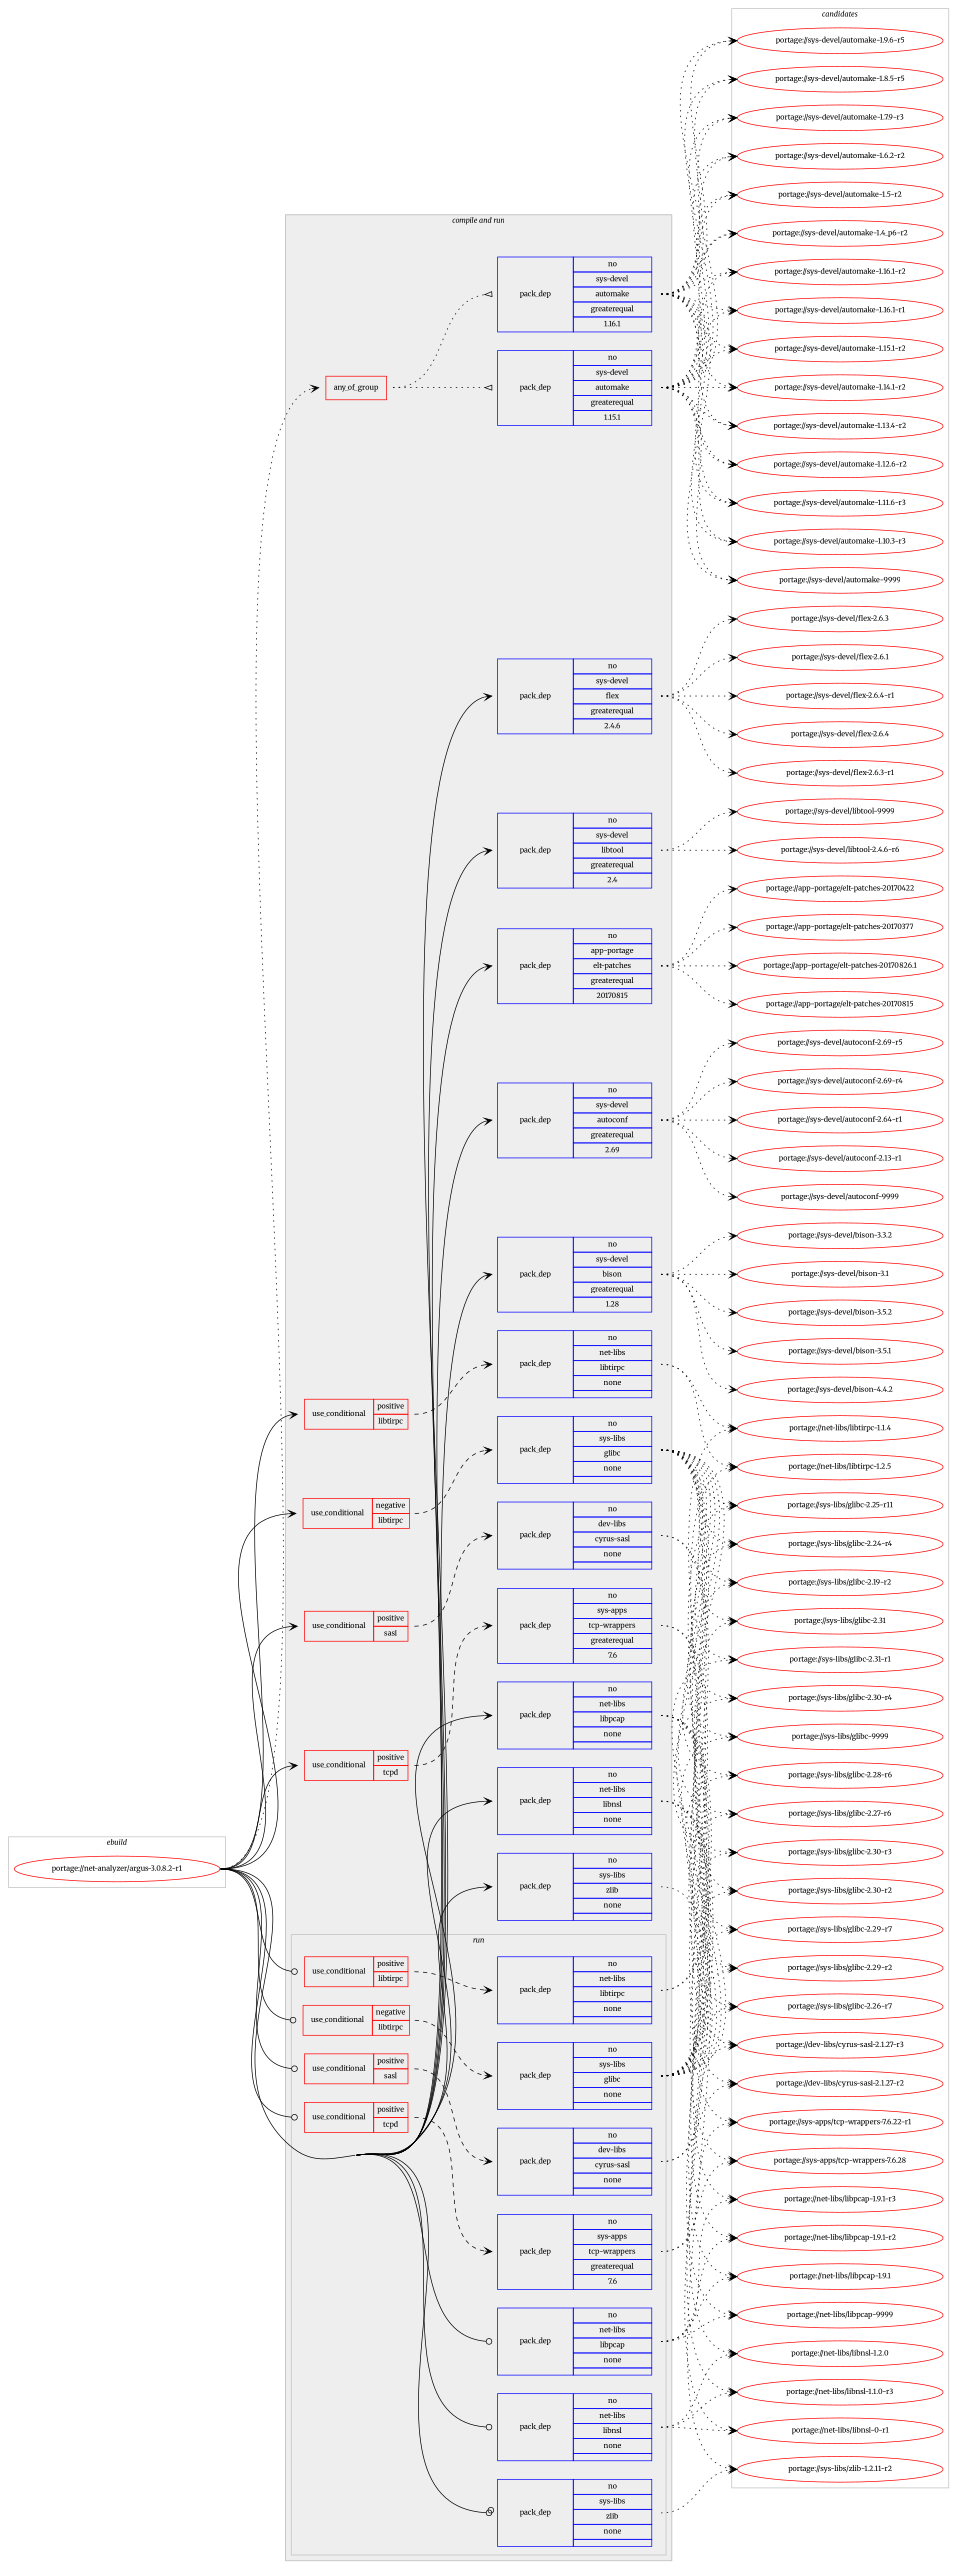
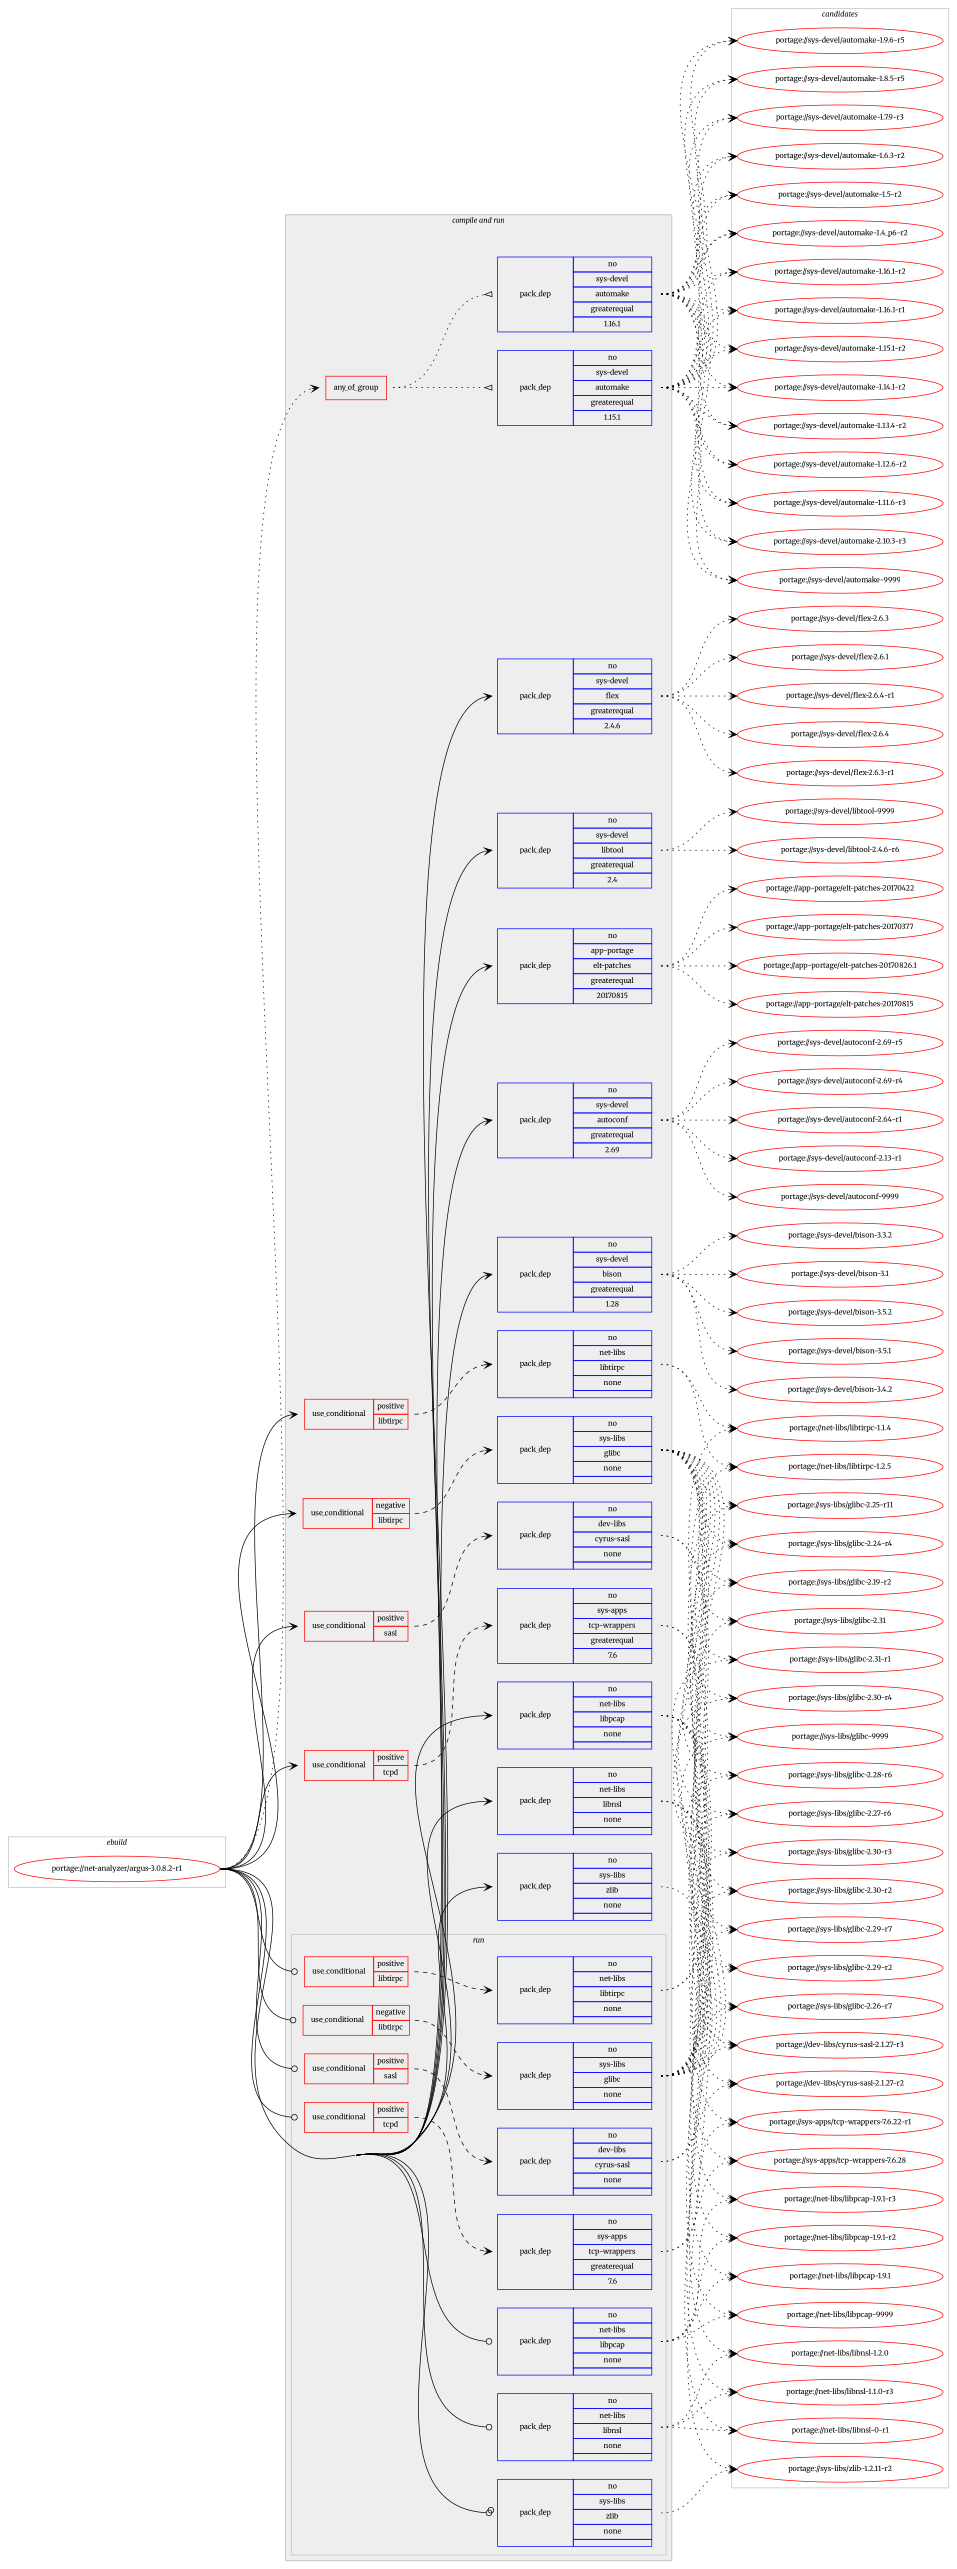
(840, 156) -> (840, 156)
(840, 542) -> (840, 542)
(840, 1390) -> (840, 1390)
